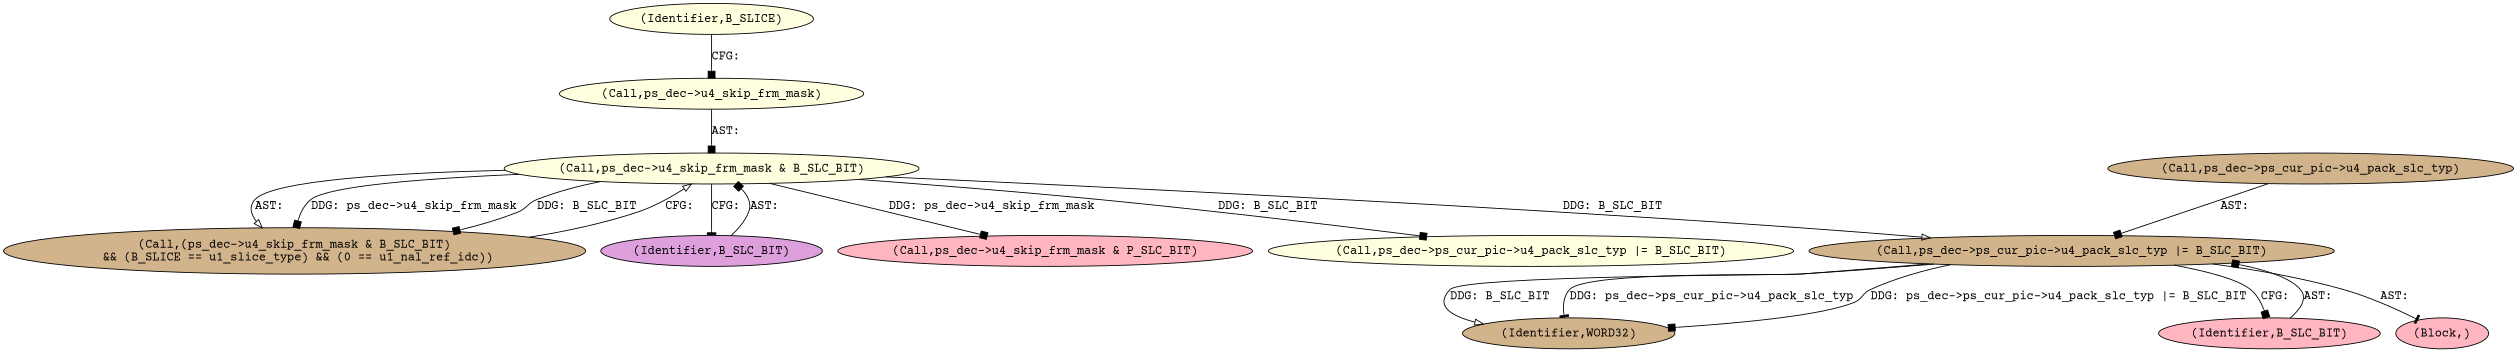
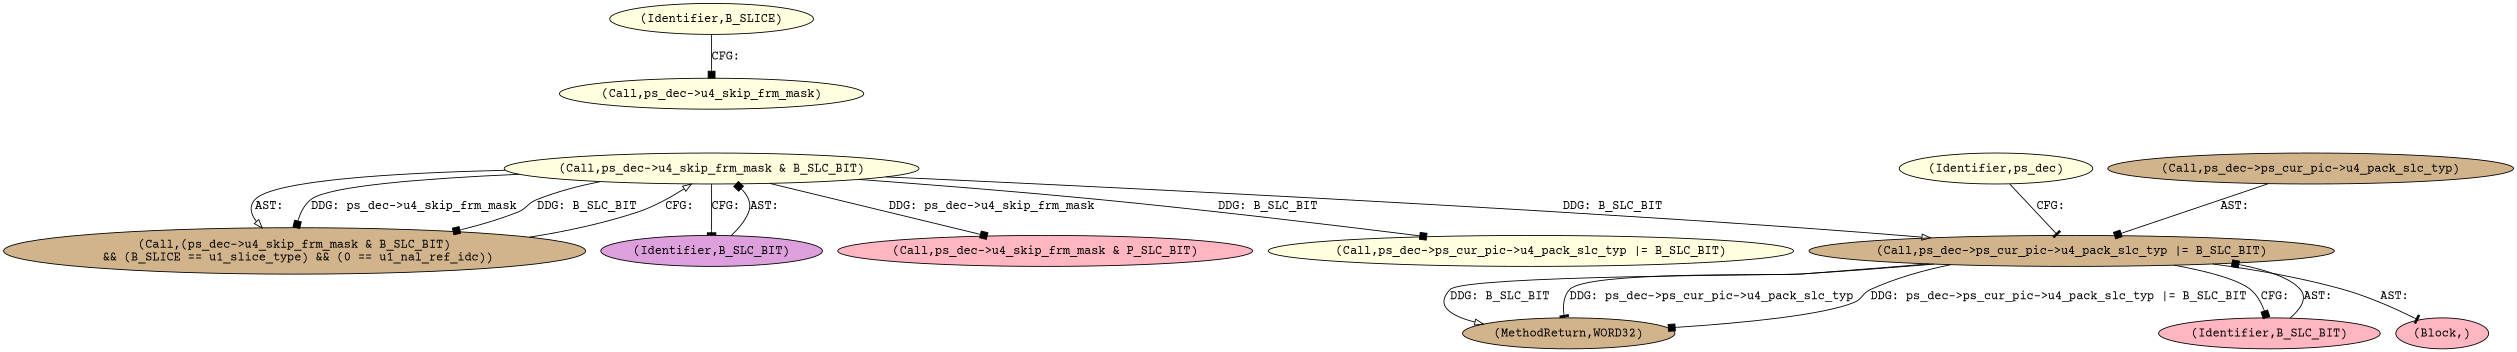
(712, 127) -> none
none -> (1996, 169)
(1569, 333) -> (1569, 333)
